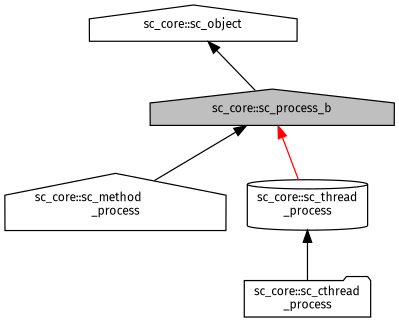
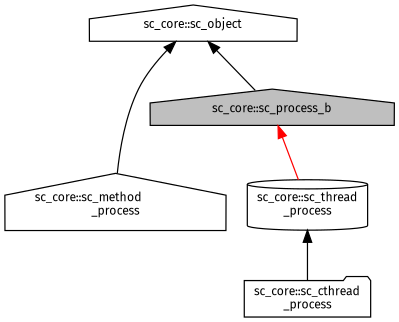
(195, 156) -> (131, 107)
